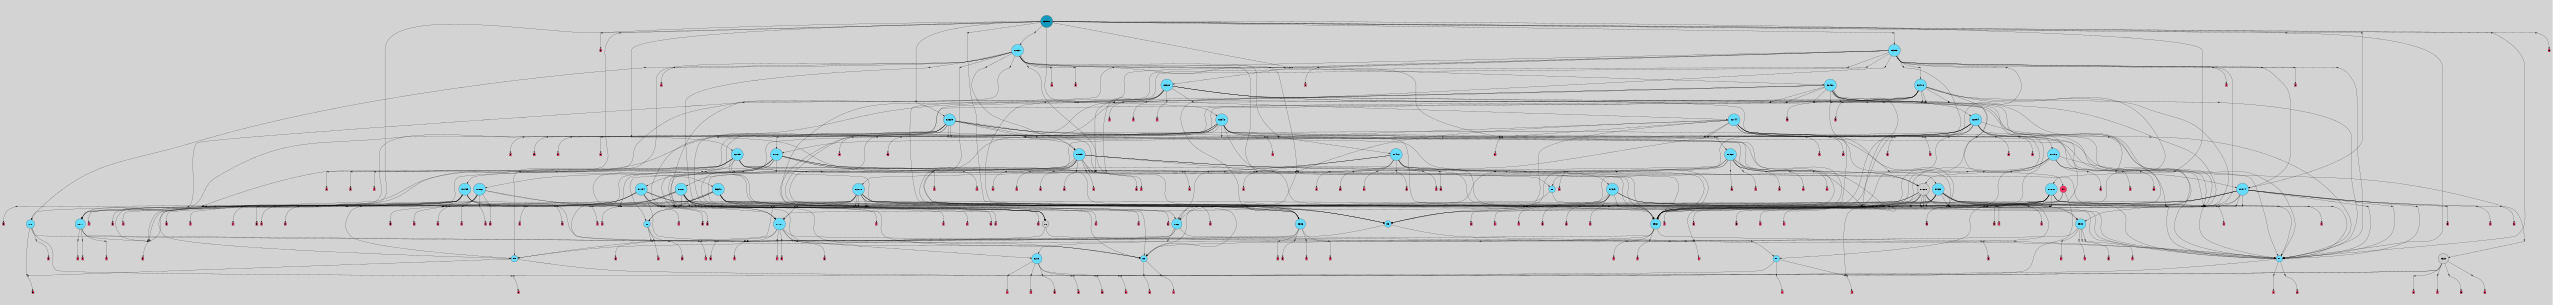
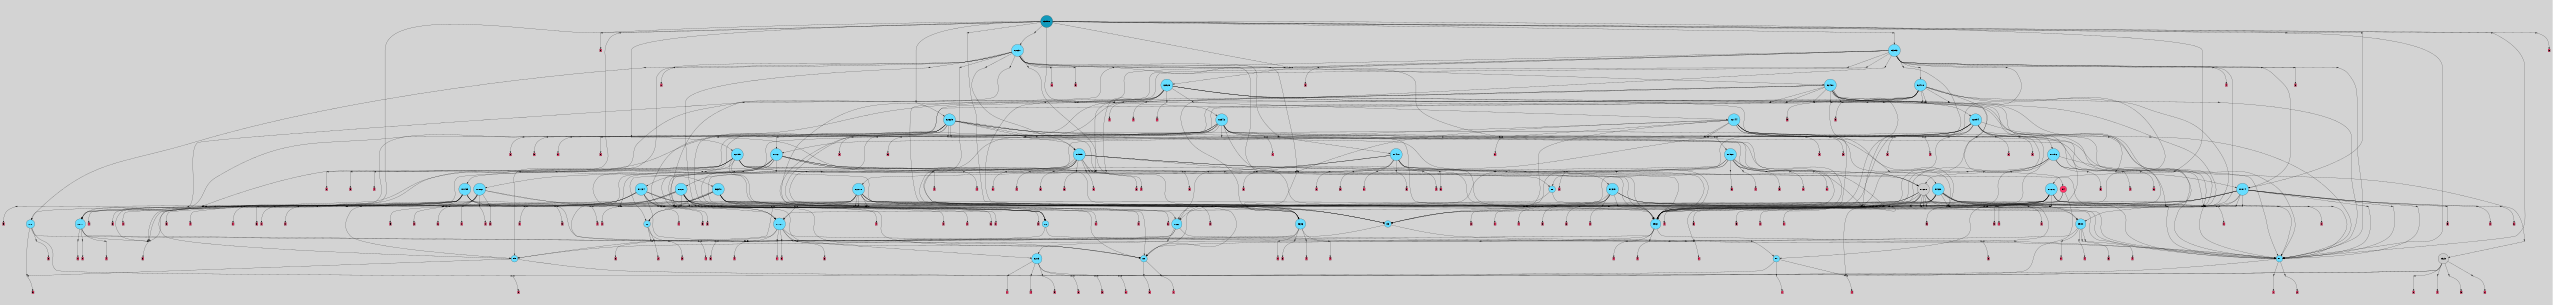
(1045, 224) -> (1045, 224)
